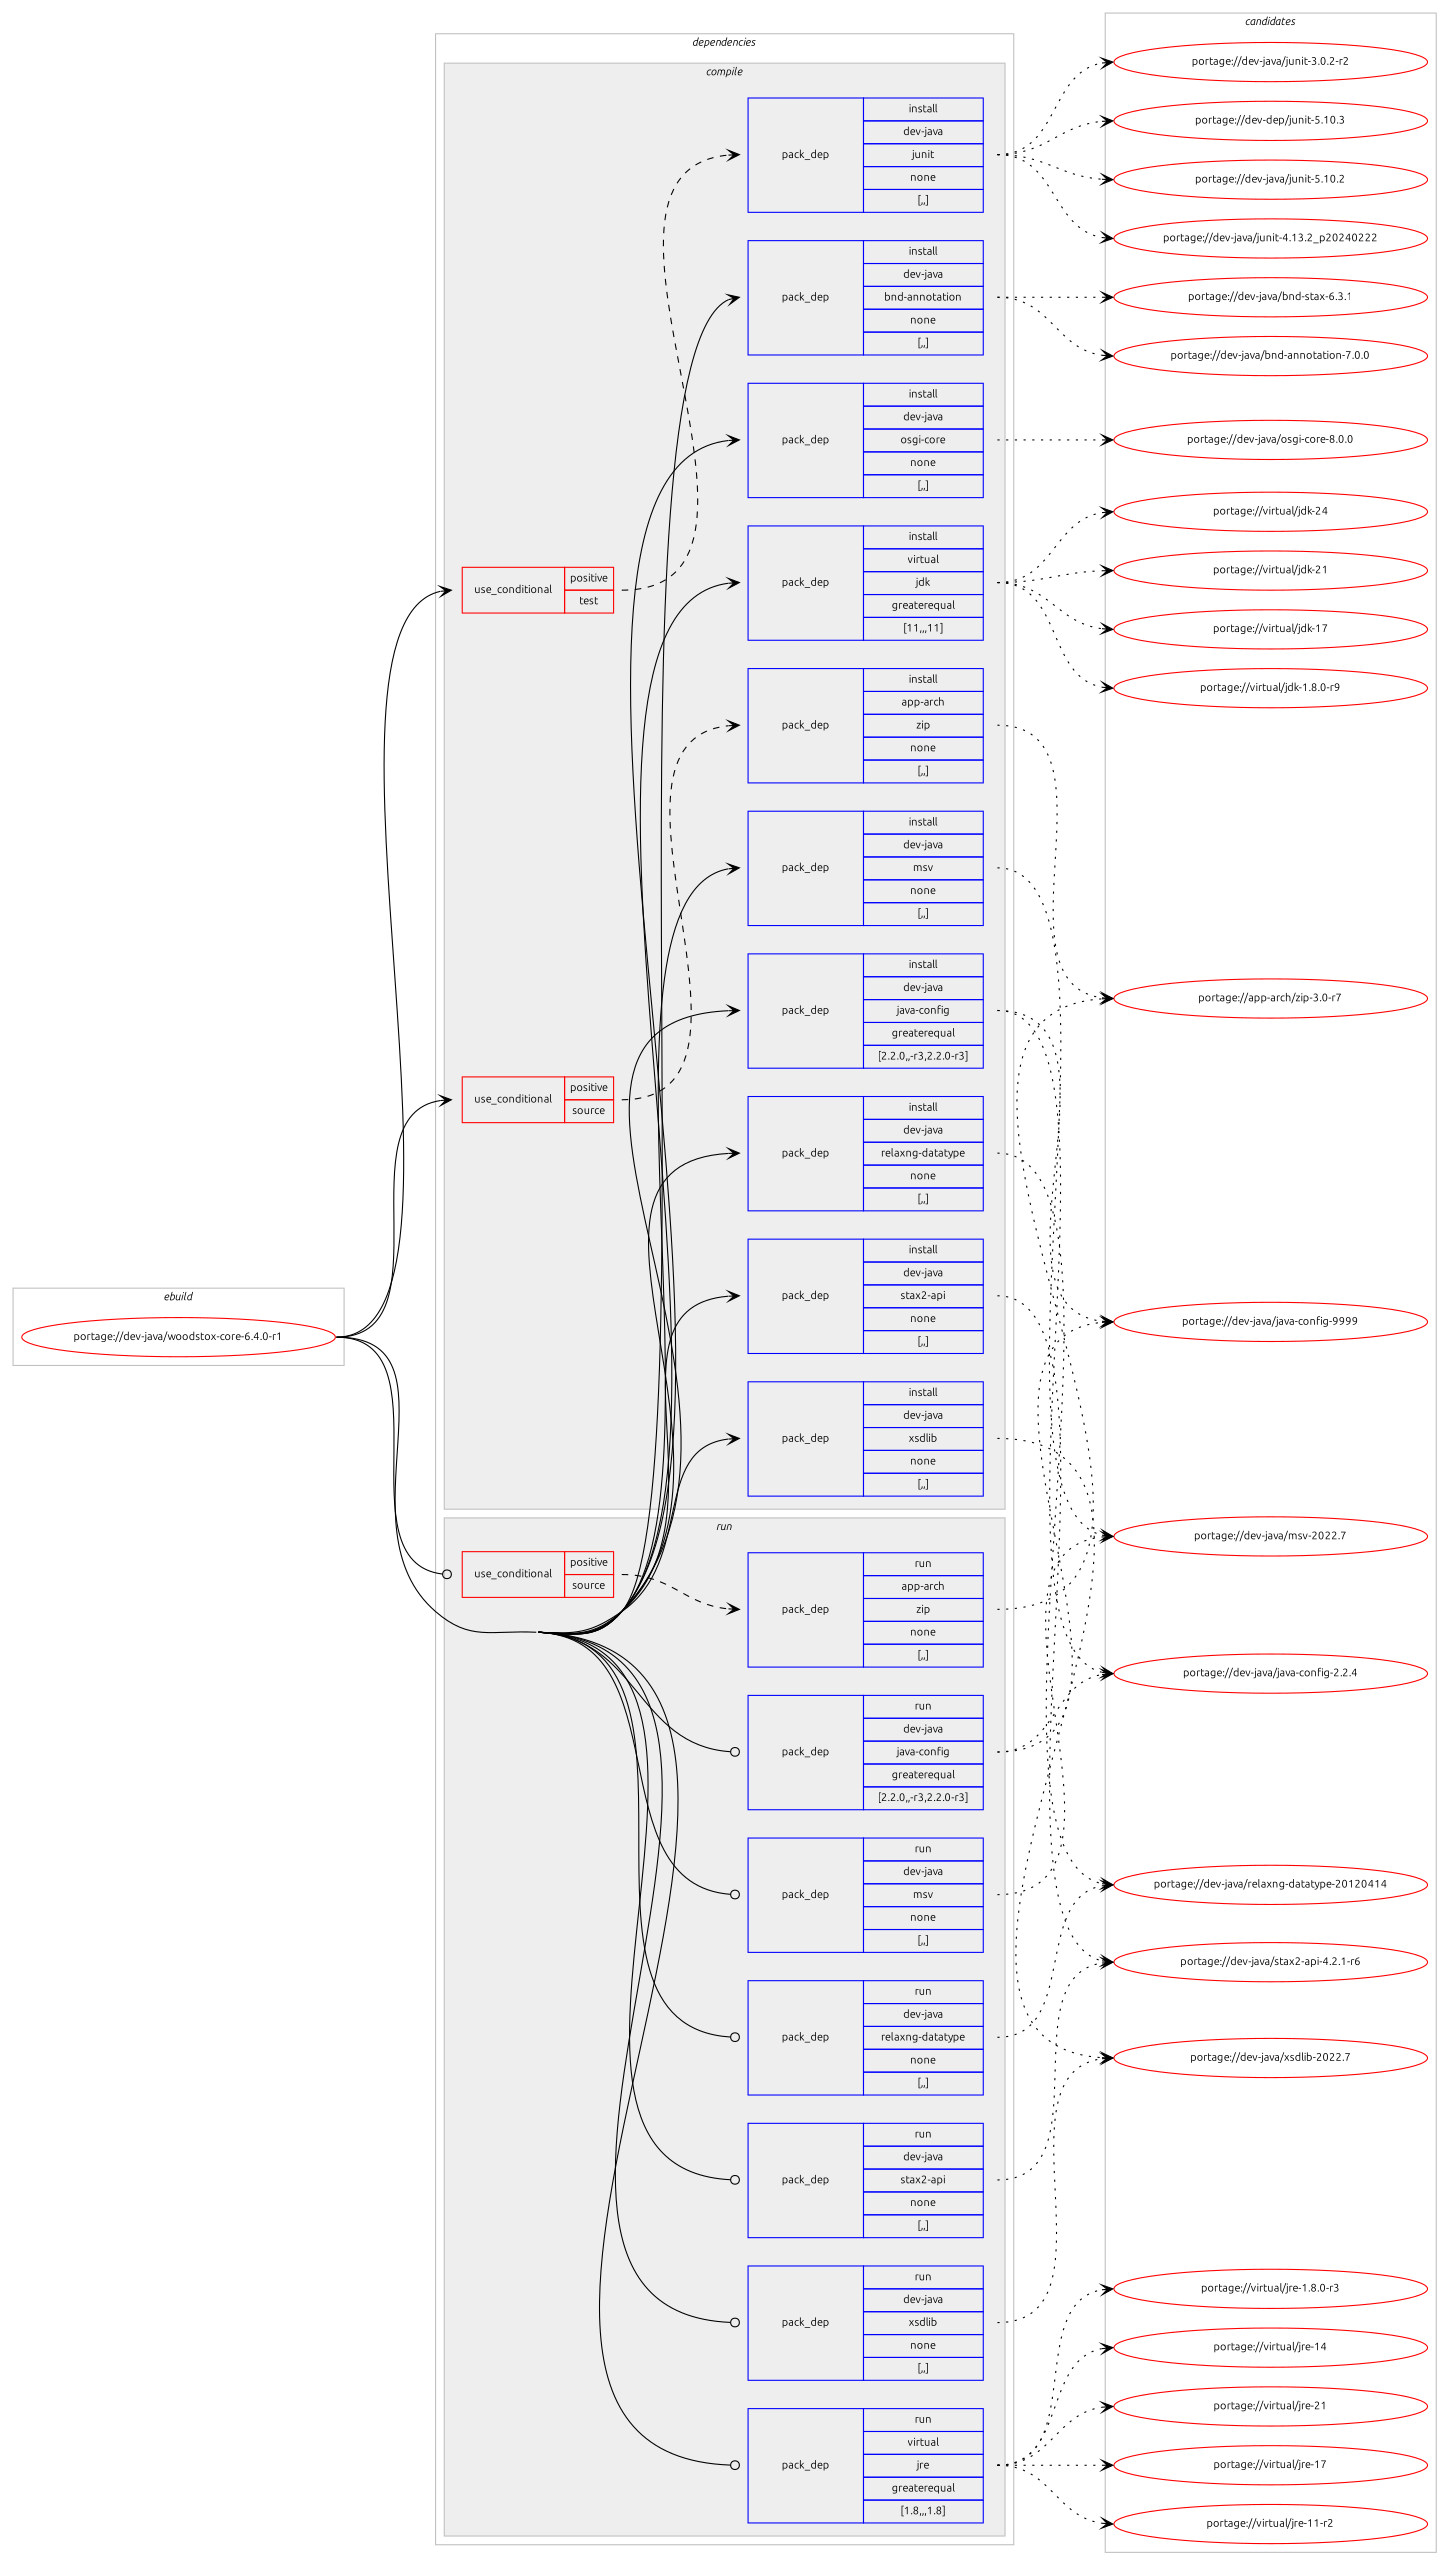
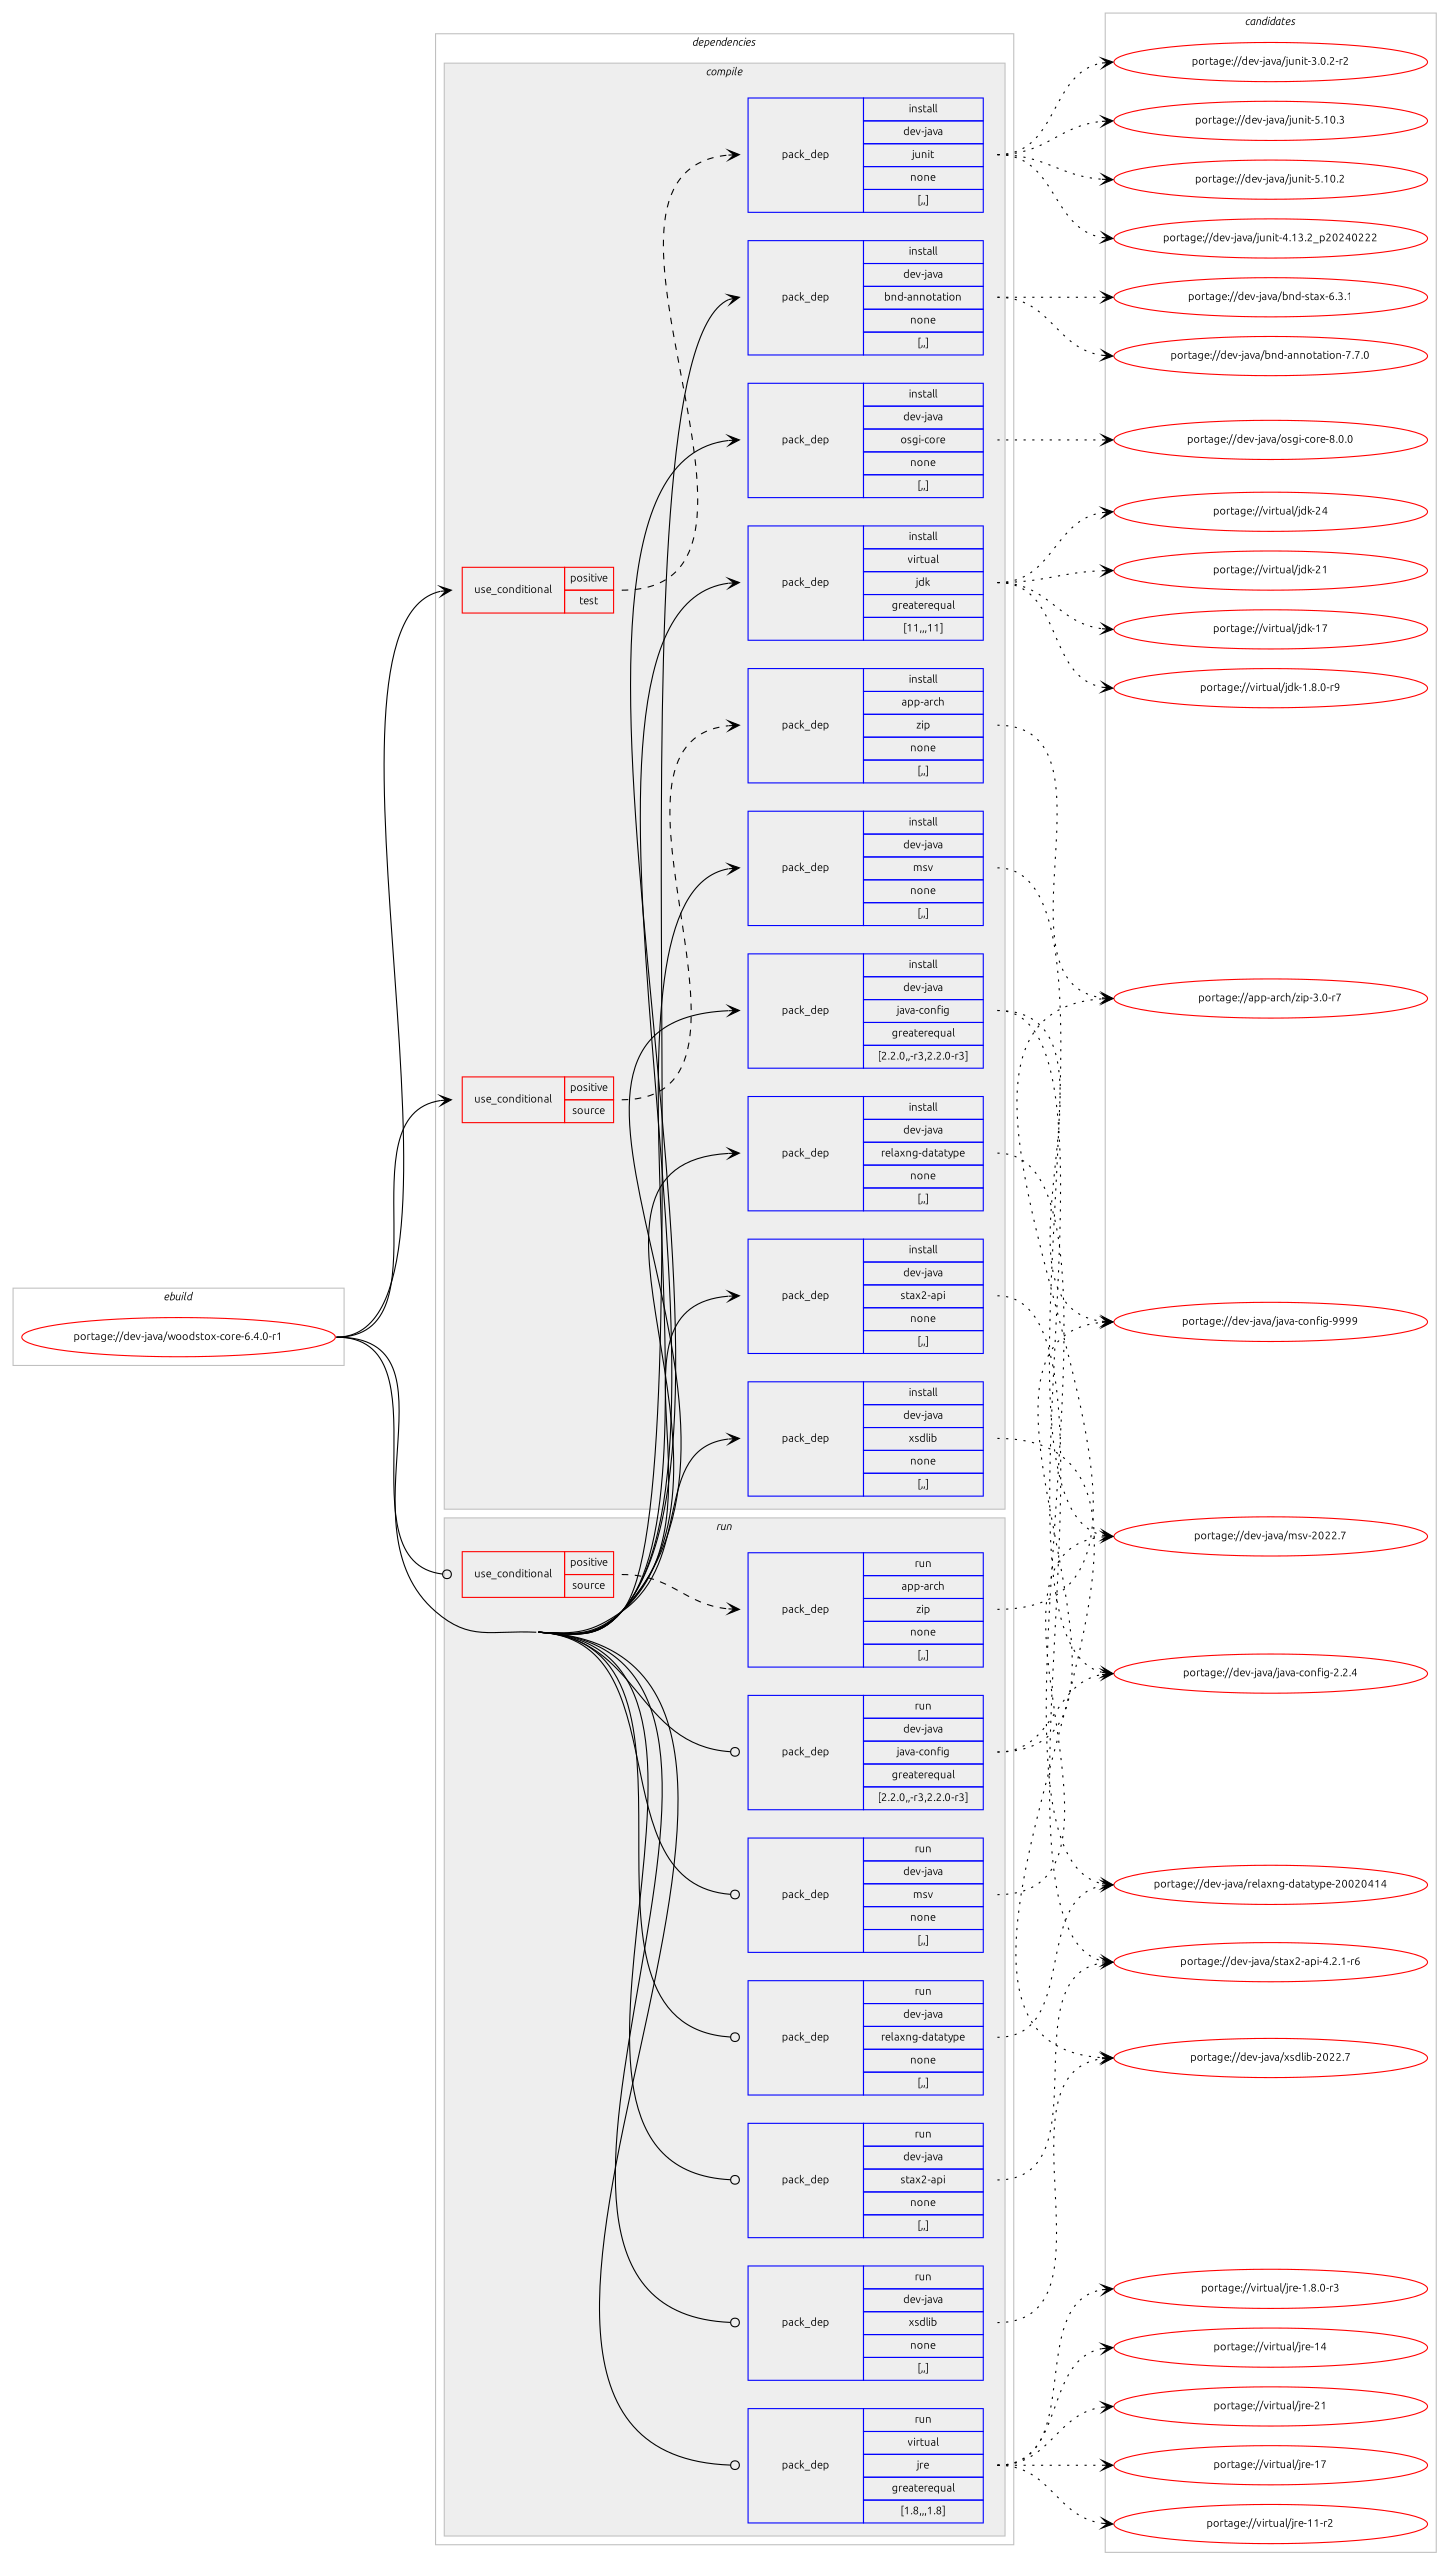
(1271, 121) -> (1271, 121)
(1271, 356) -> (1271, 356)
(1271, 1885) -> (1271, 1885)
